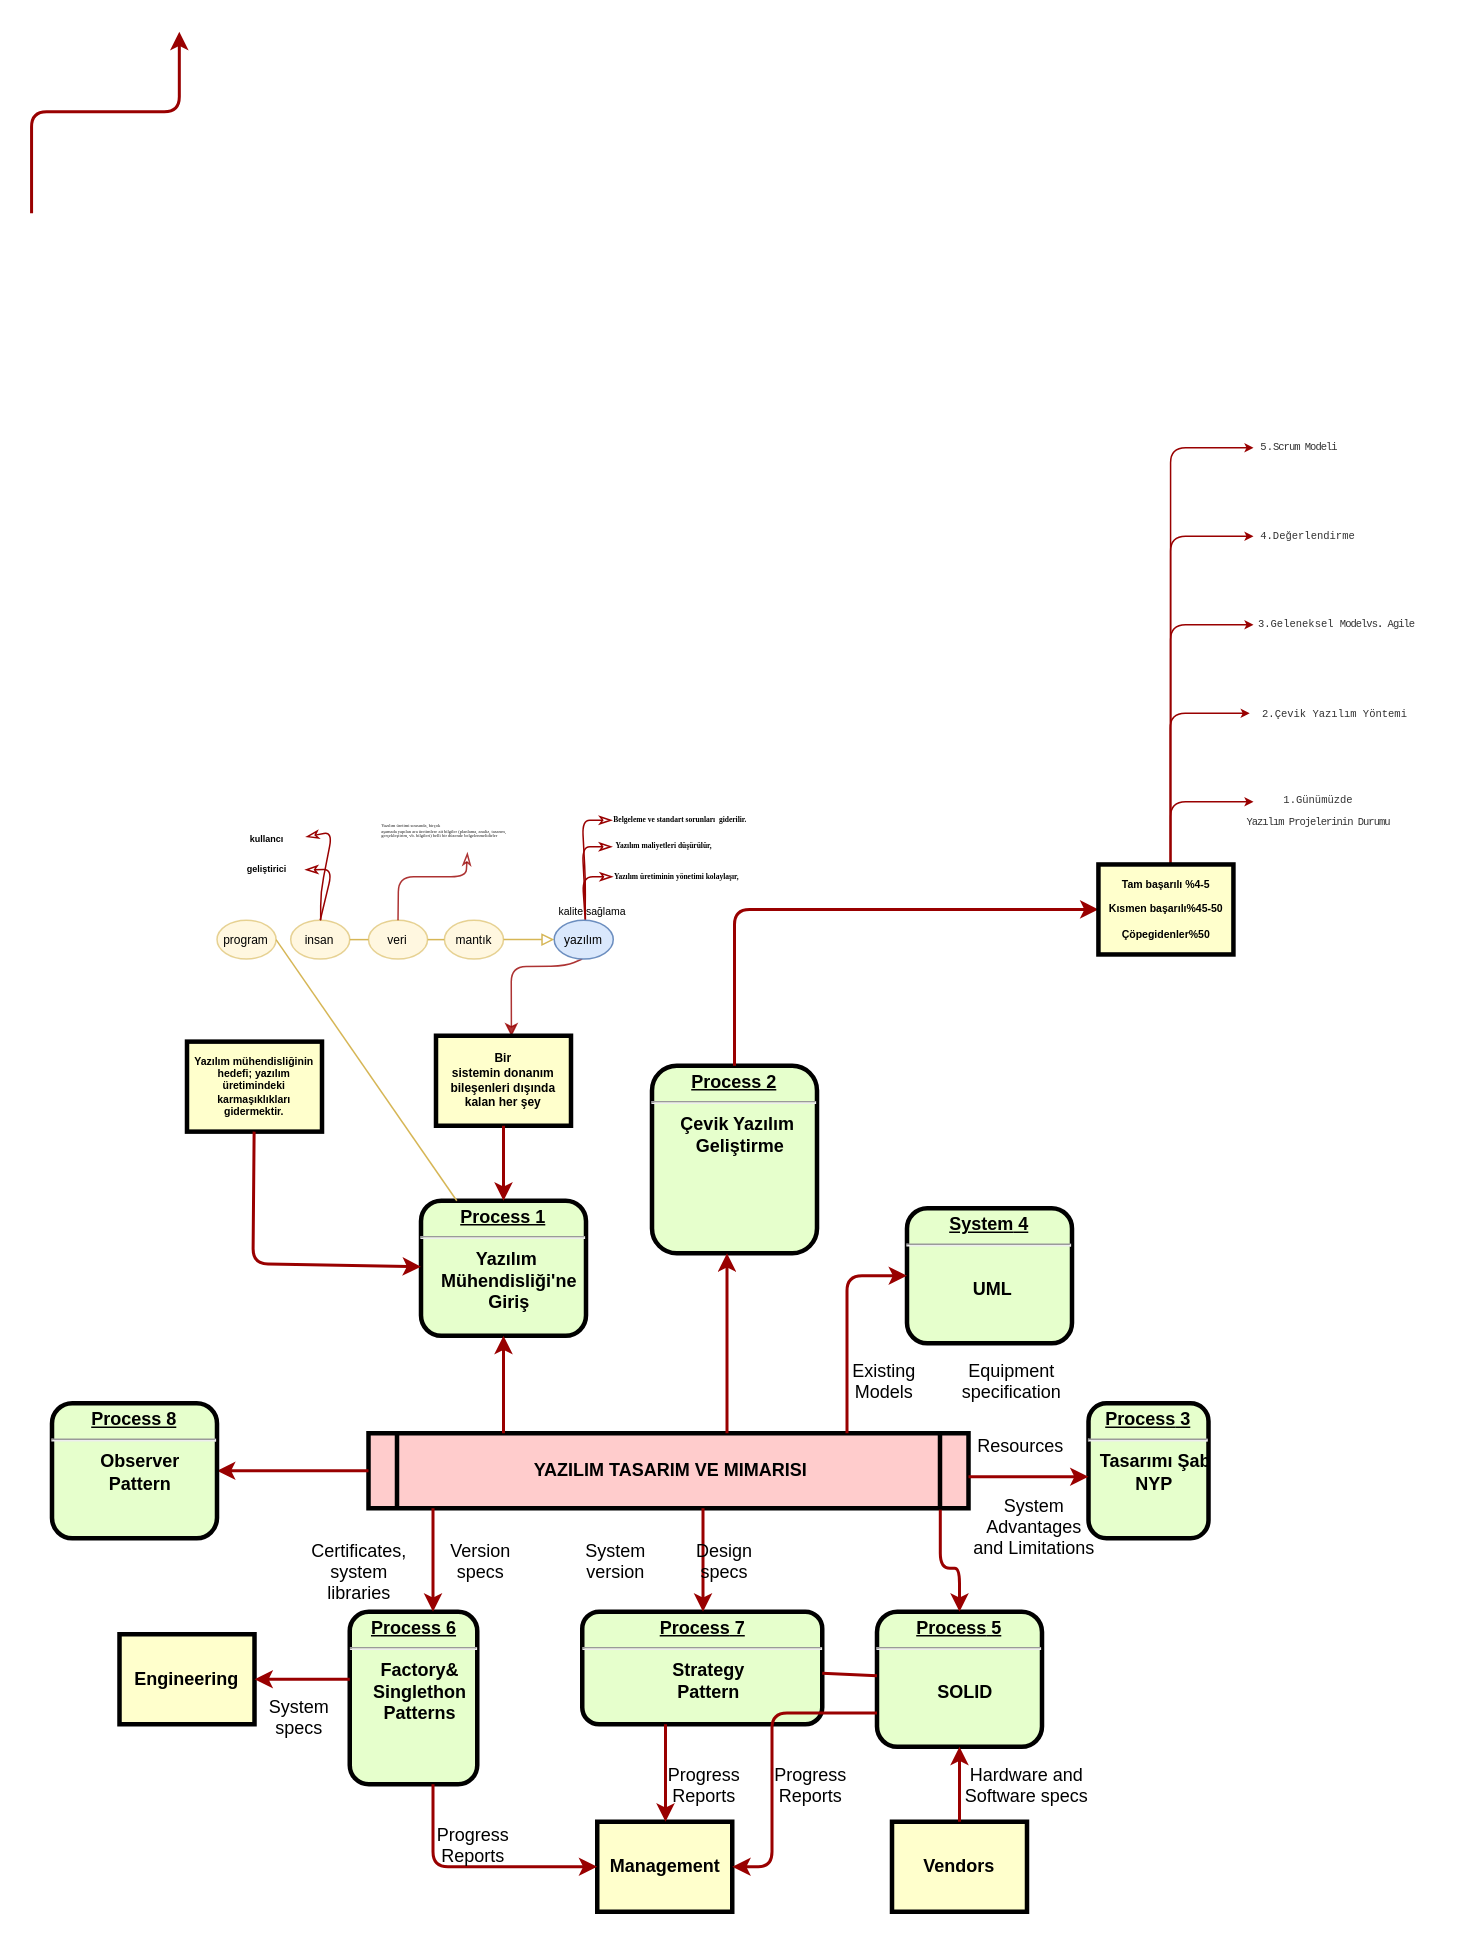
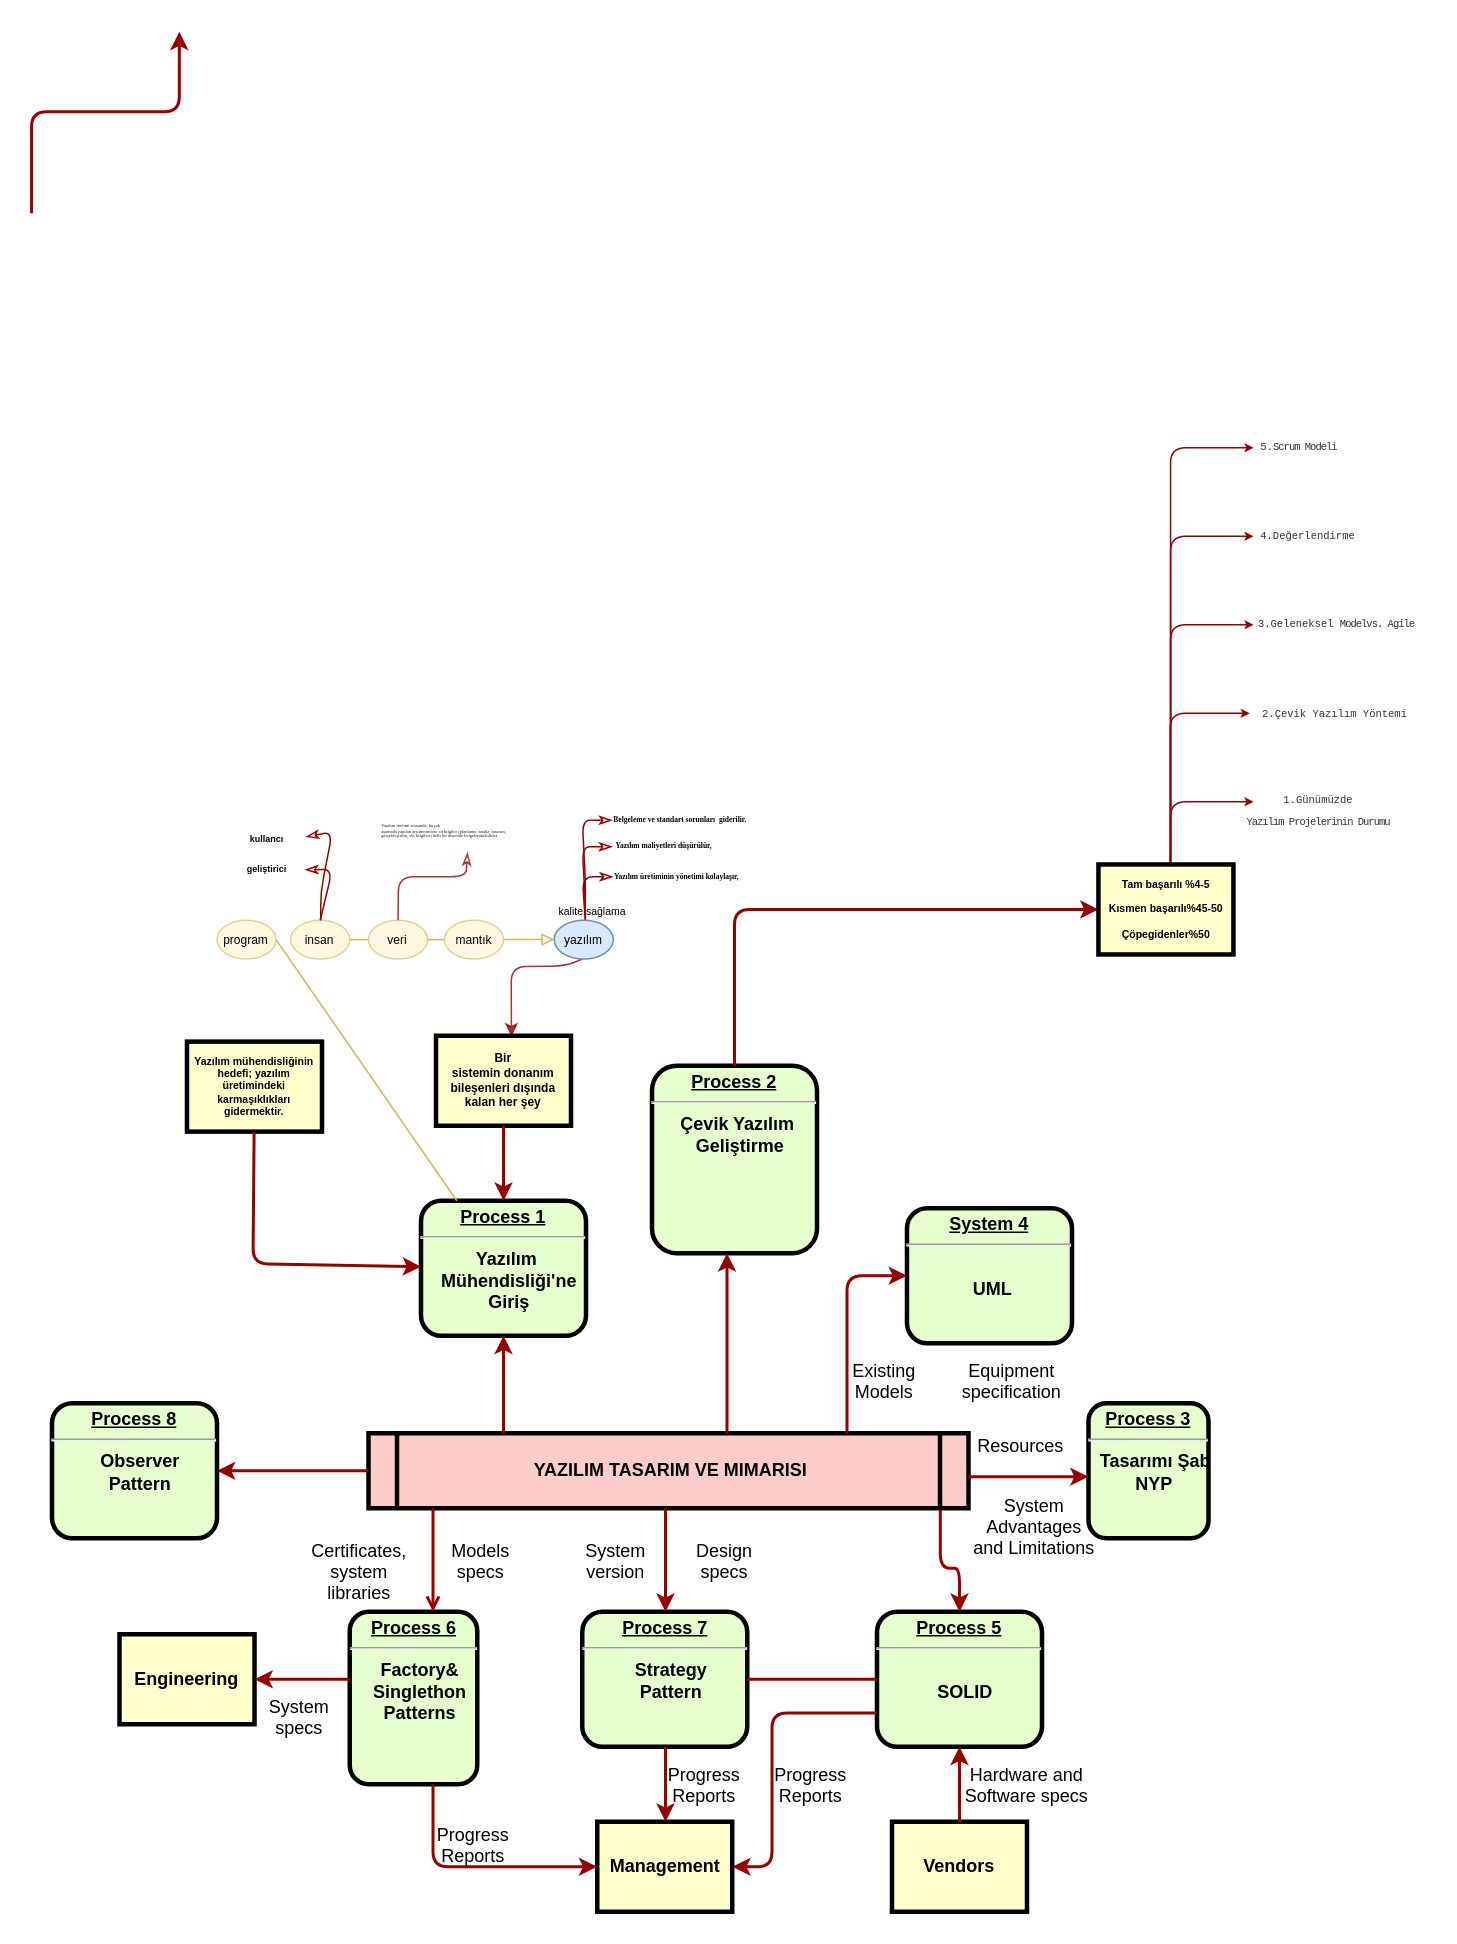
(480, 1551) -> (480, 1551)
(433, 1596) -> (433, 1598)
(702, 1668) -> (665, 1679)
